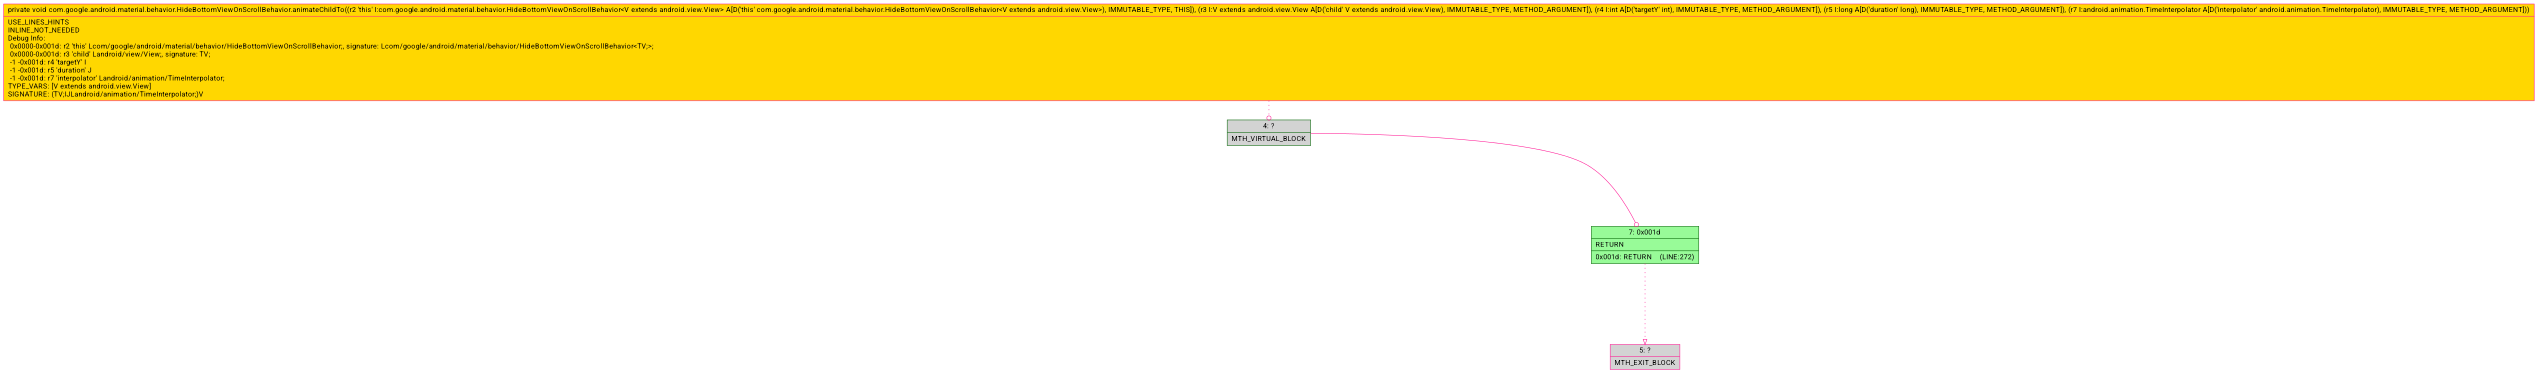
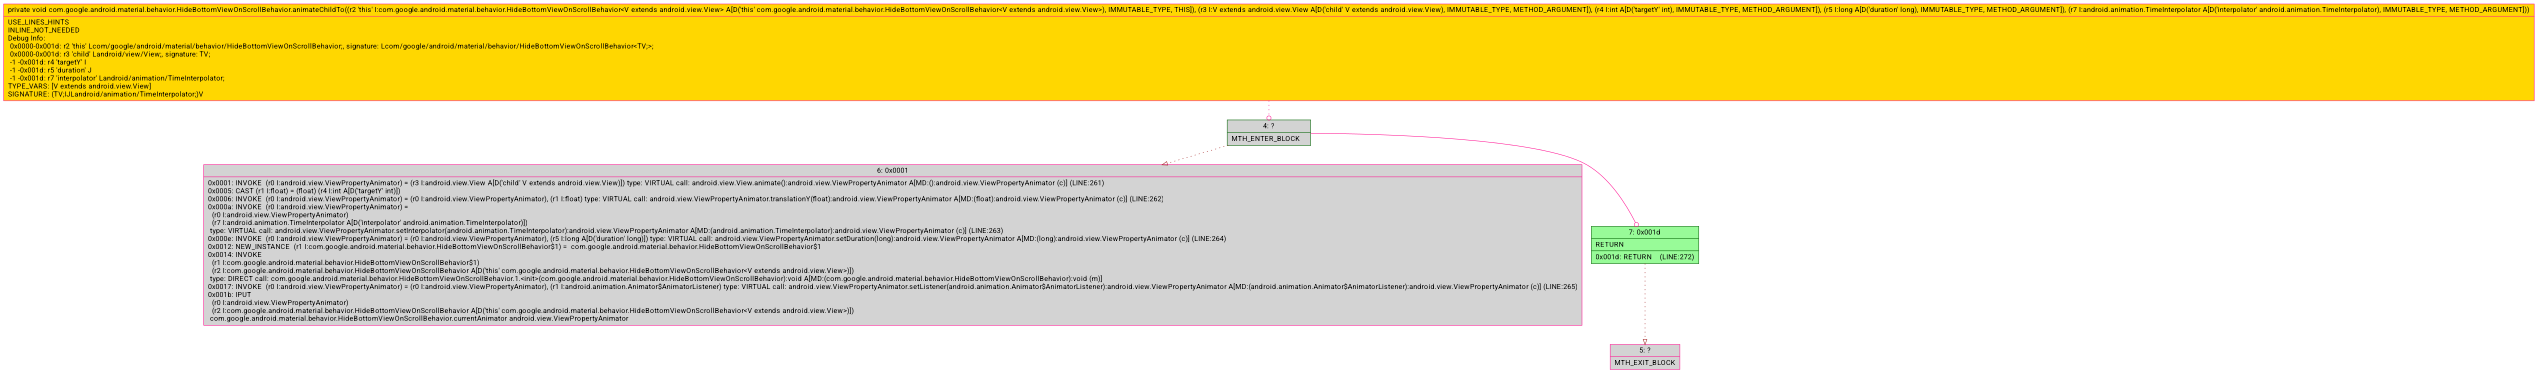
(1269, 139) -> (1266, 139)
none -> (893, 245)
(1645, 301) -> (1645, 301)
